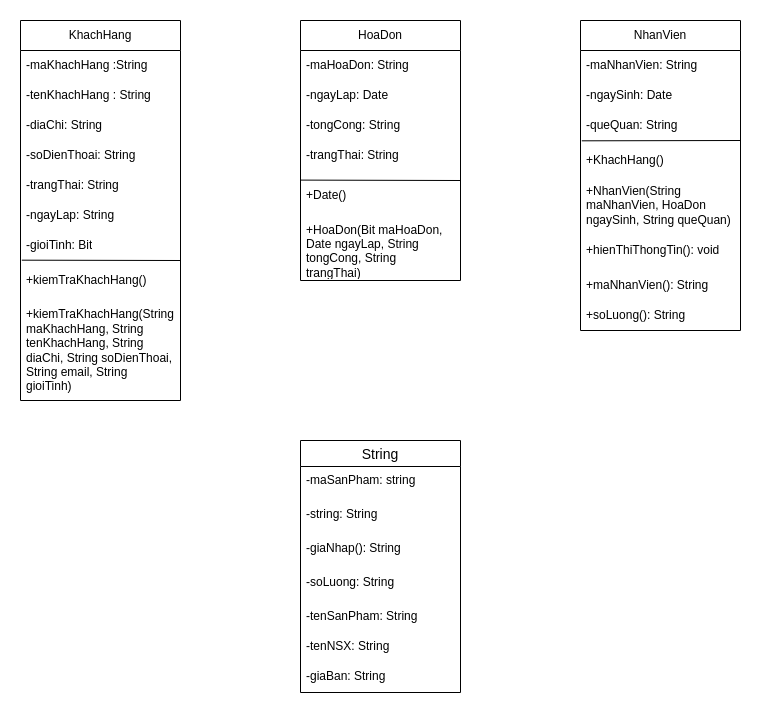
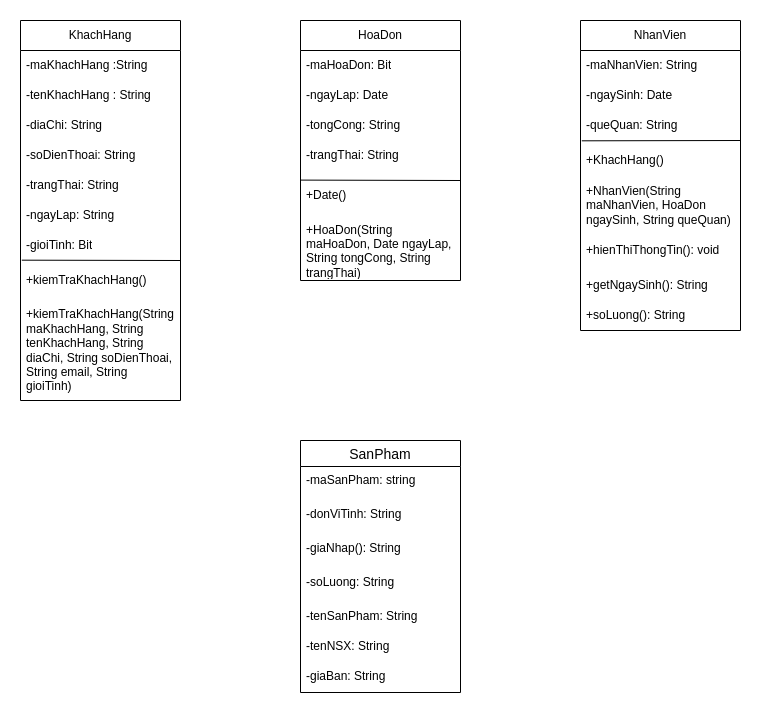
(359, 66) -> (349, 66)
(382, 251) -> (382, 251)
(651, 286) -> (654, 286)
(380, 454) -> (380, 454)
(351, 515) -> (359, 515)
